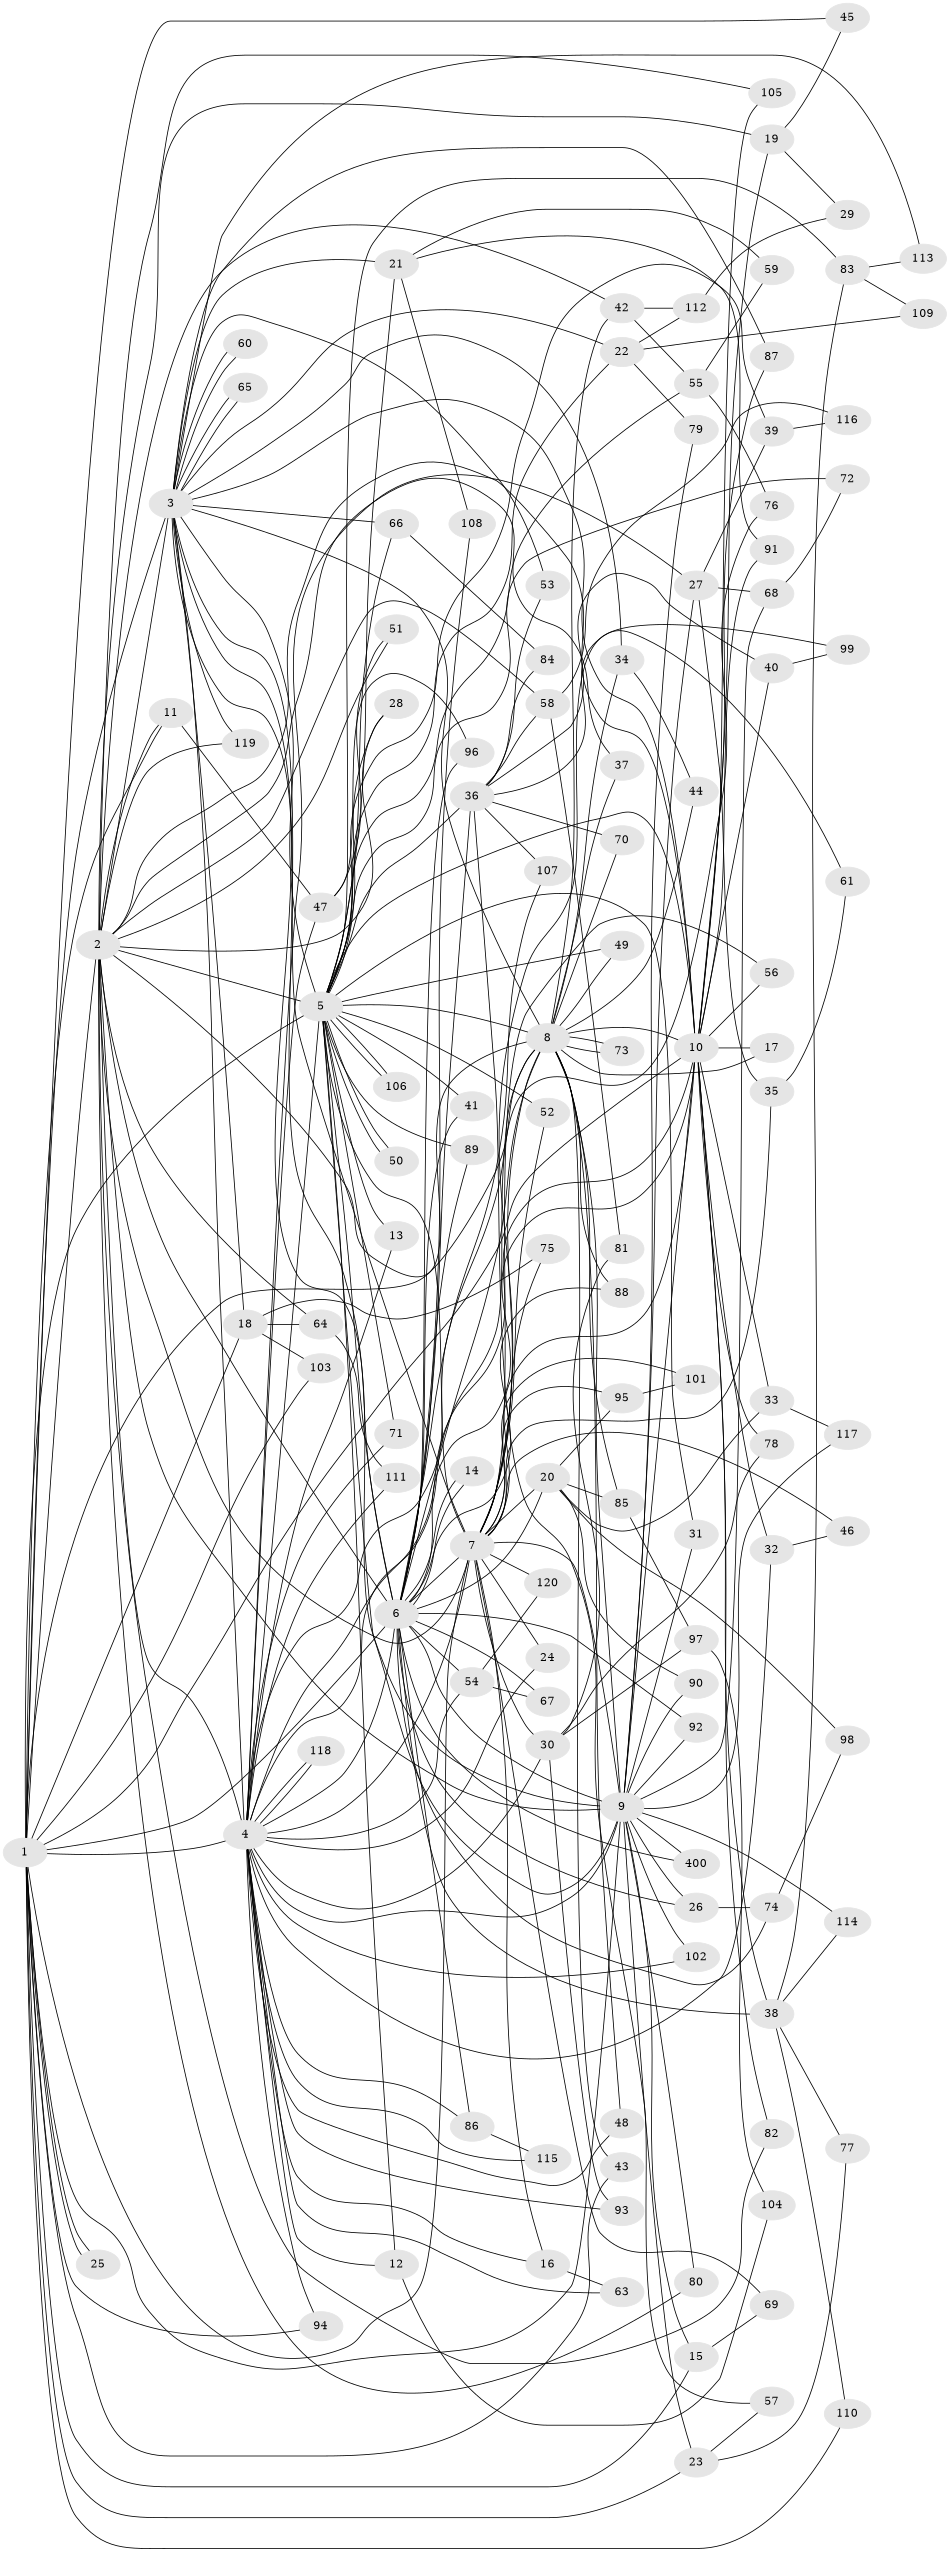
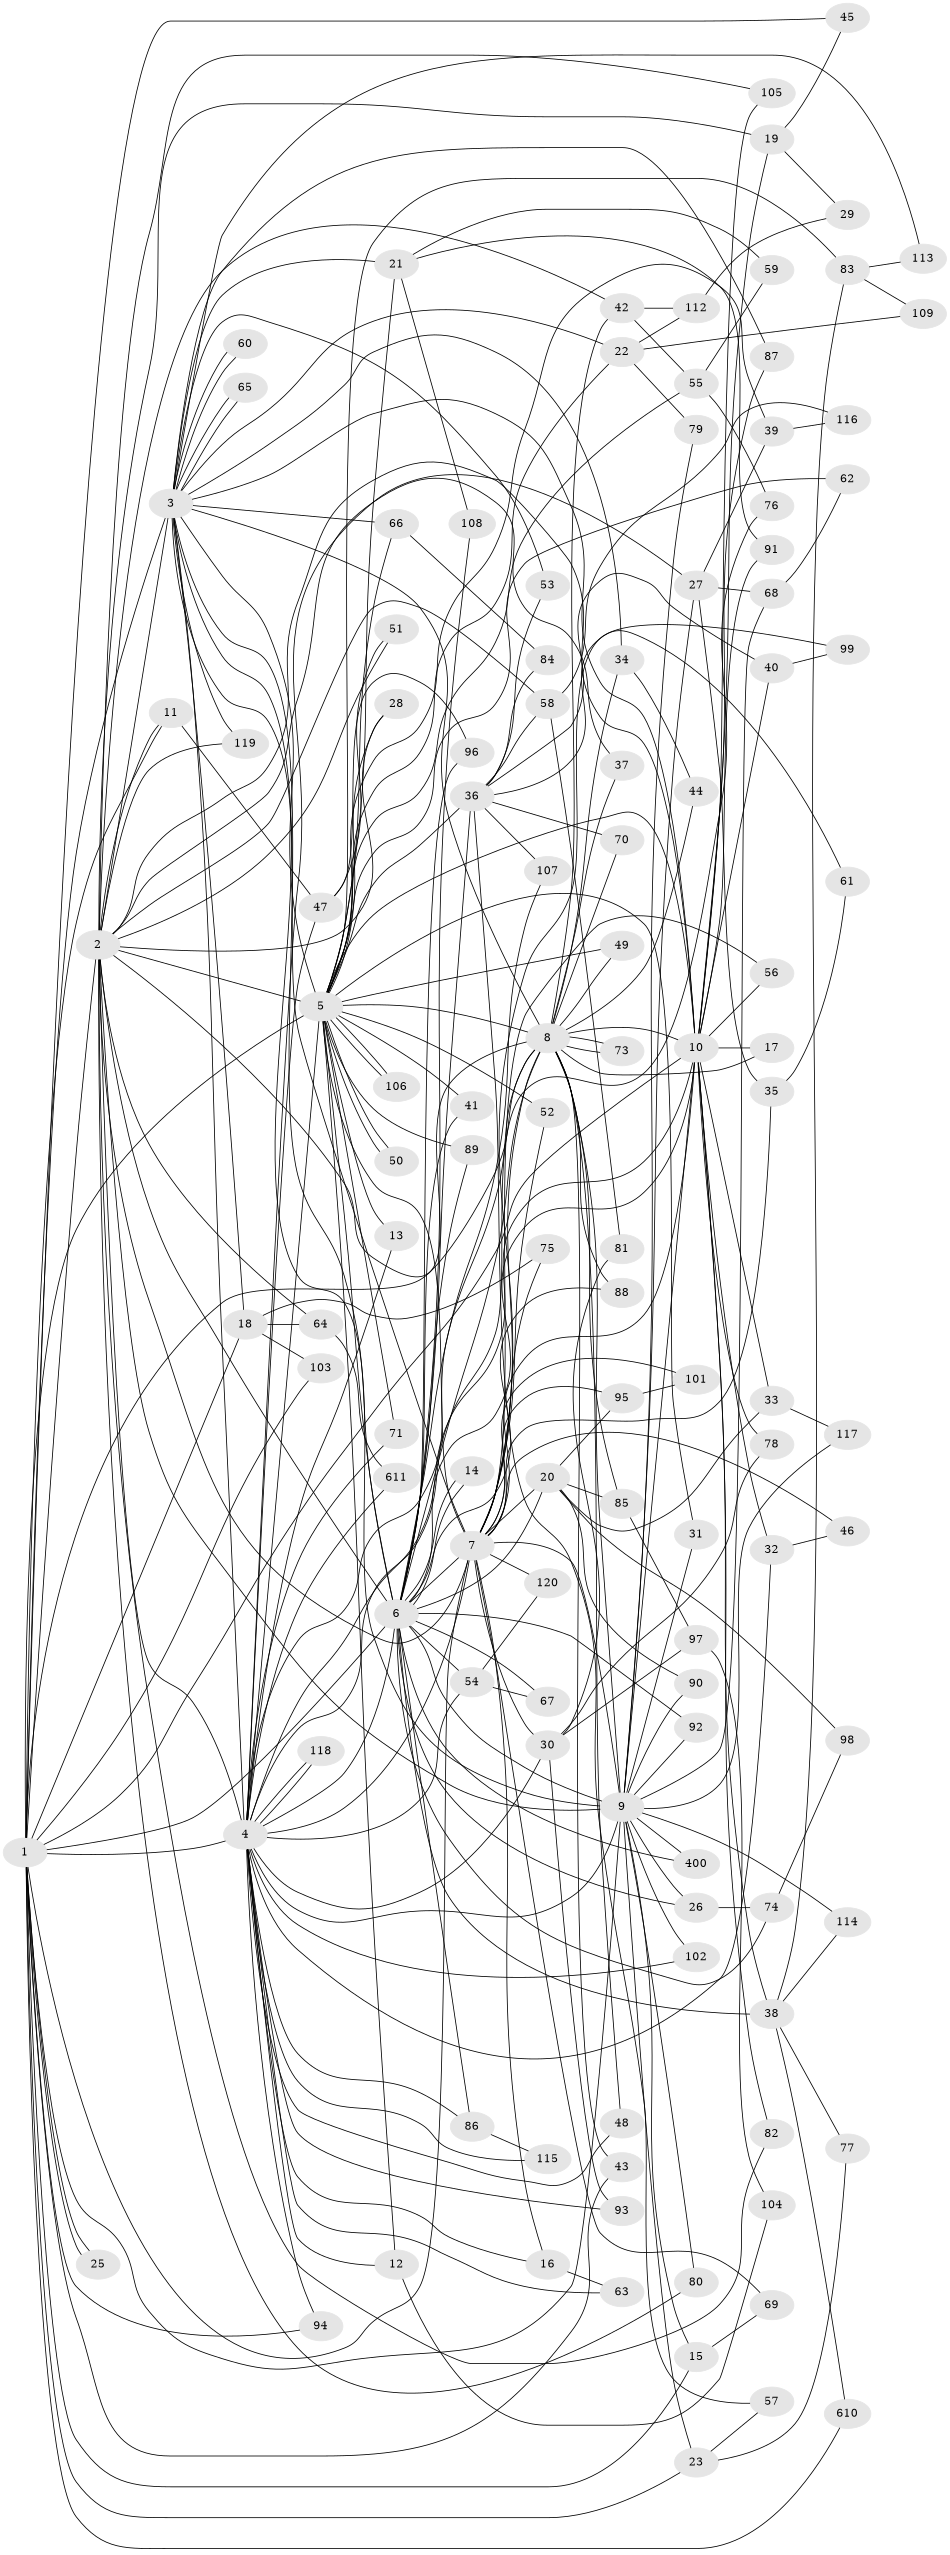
(848, 479) -> (848, 479)
(397, 1478) -> (397, 1478)
(548, 1658) -> none
(392, 1699) -> none
(848, 2414) -> (848, 2414)
